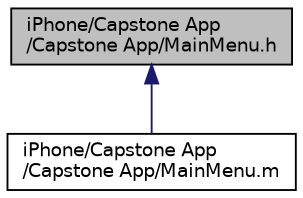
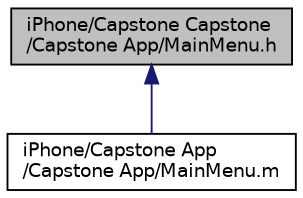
(152, 37) -> (152, 37)
